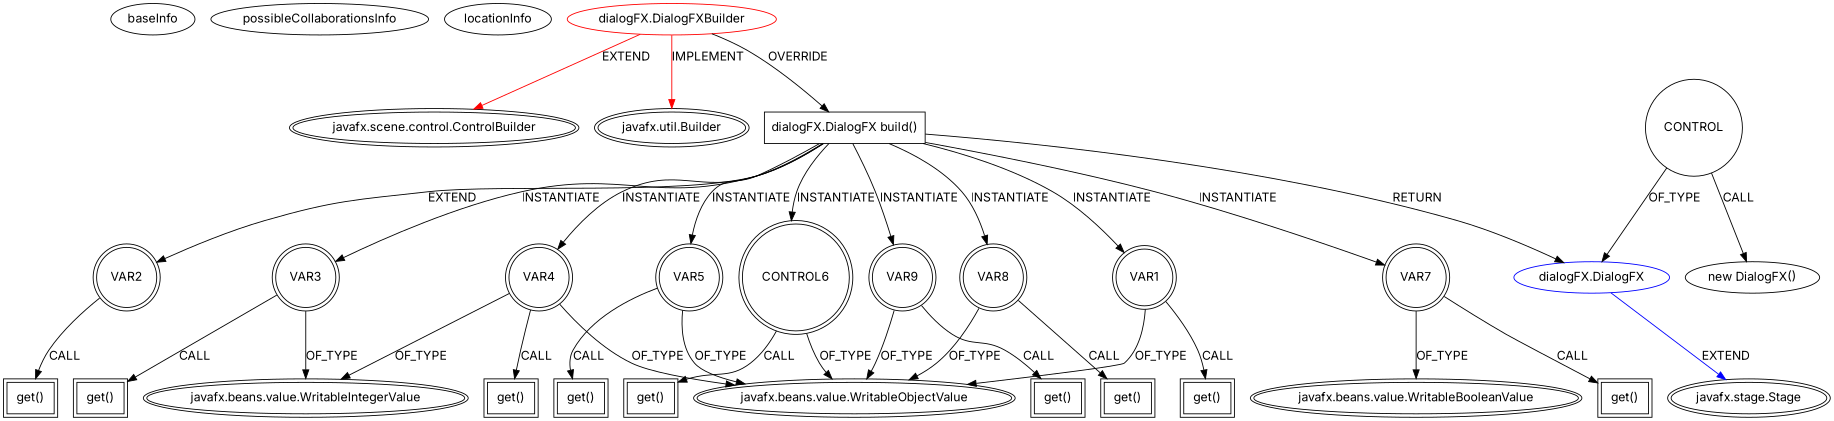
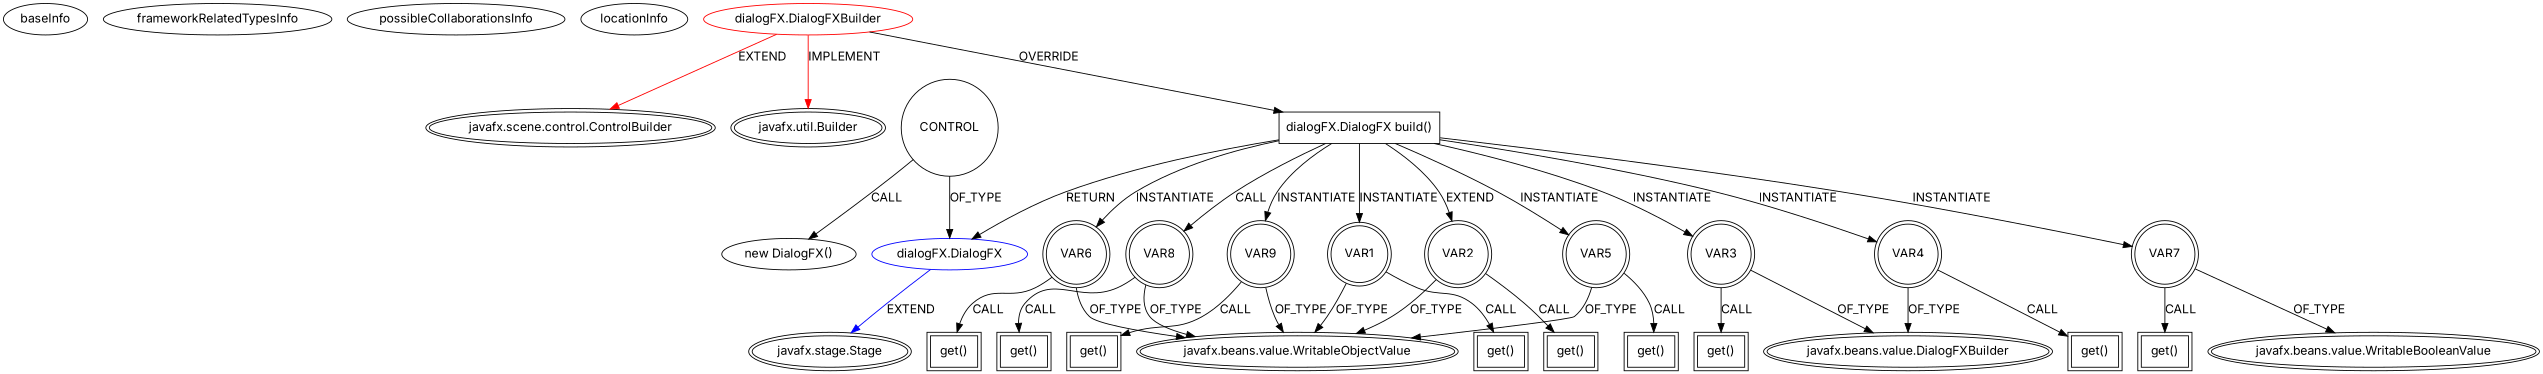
none -> (218, 19)
(1010, 198) -> (1252, 198)
(796, 277) -> (1076, 254)
(633, 364) -> (1403, 309)
(306, 398) -> (1908, 352)
